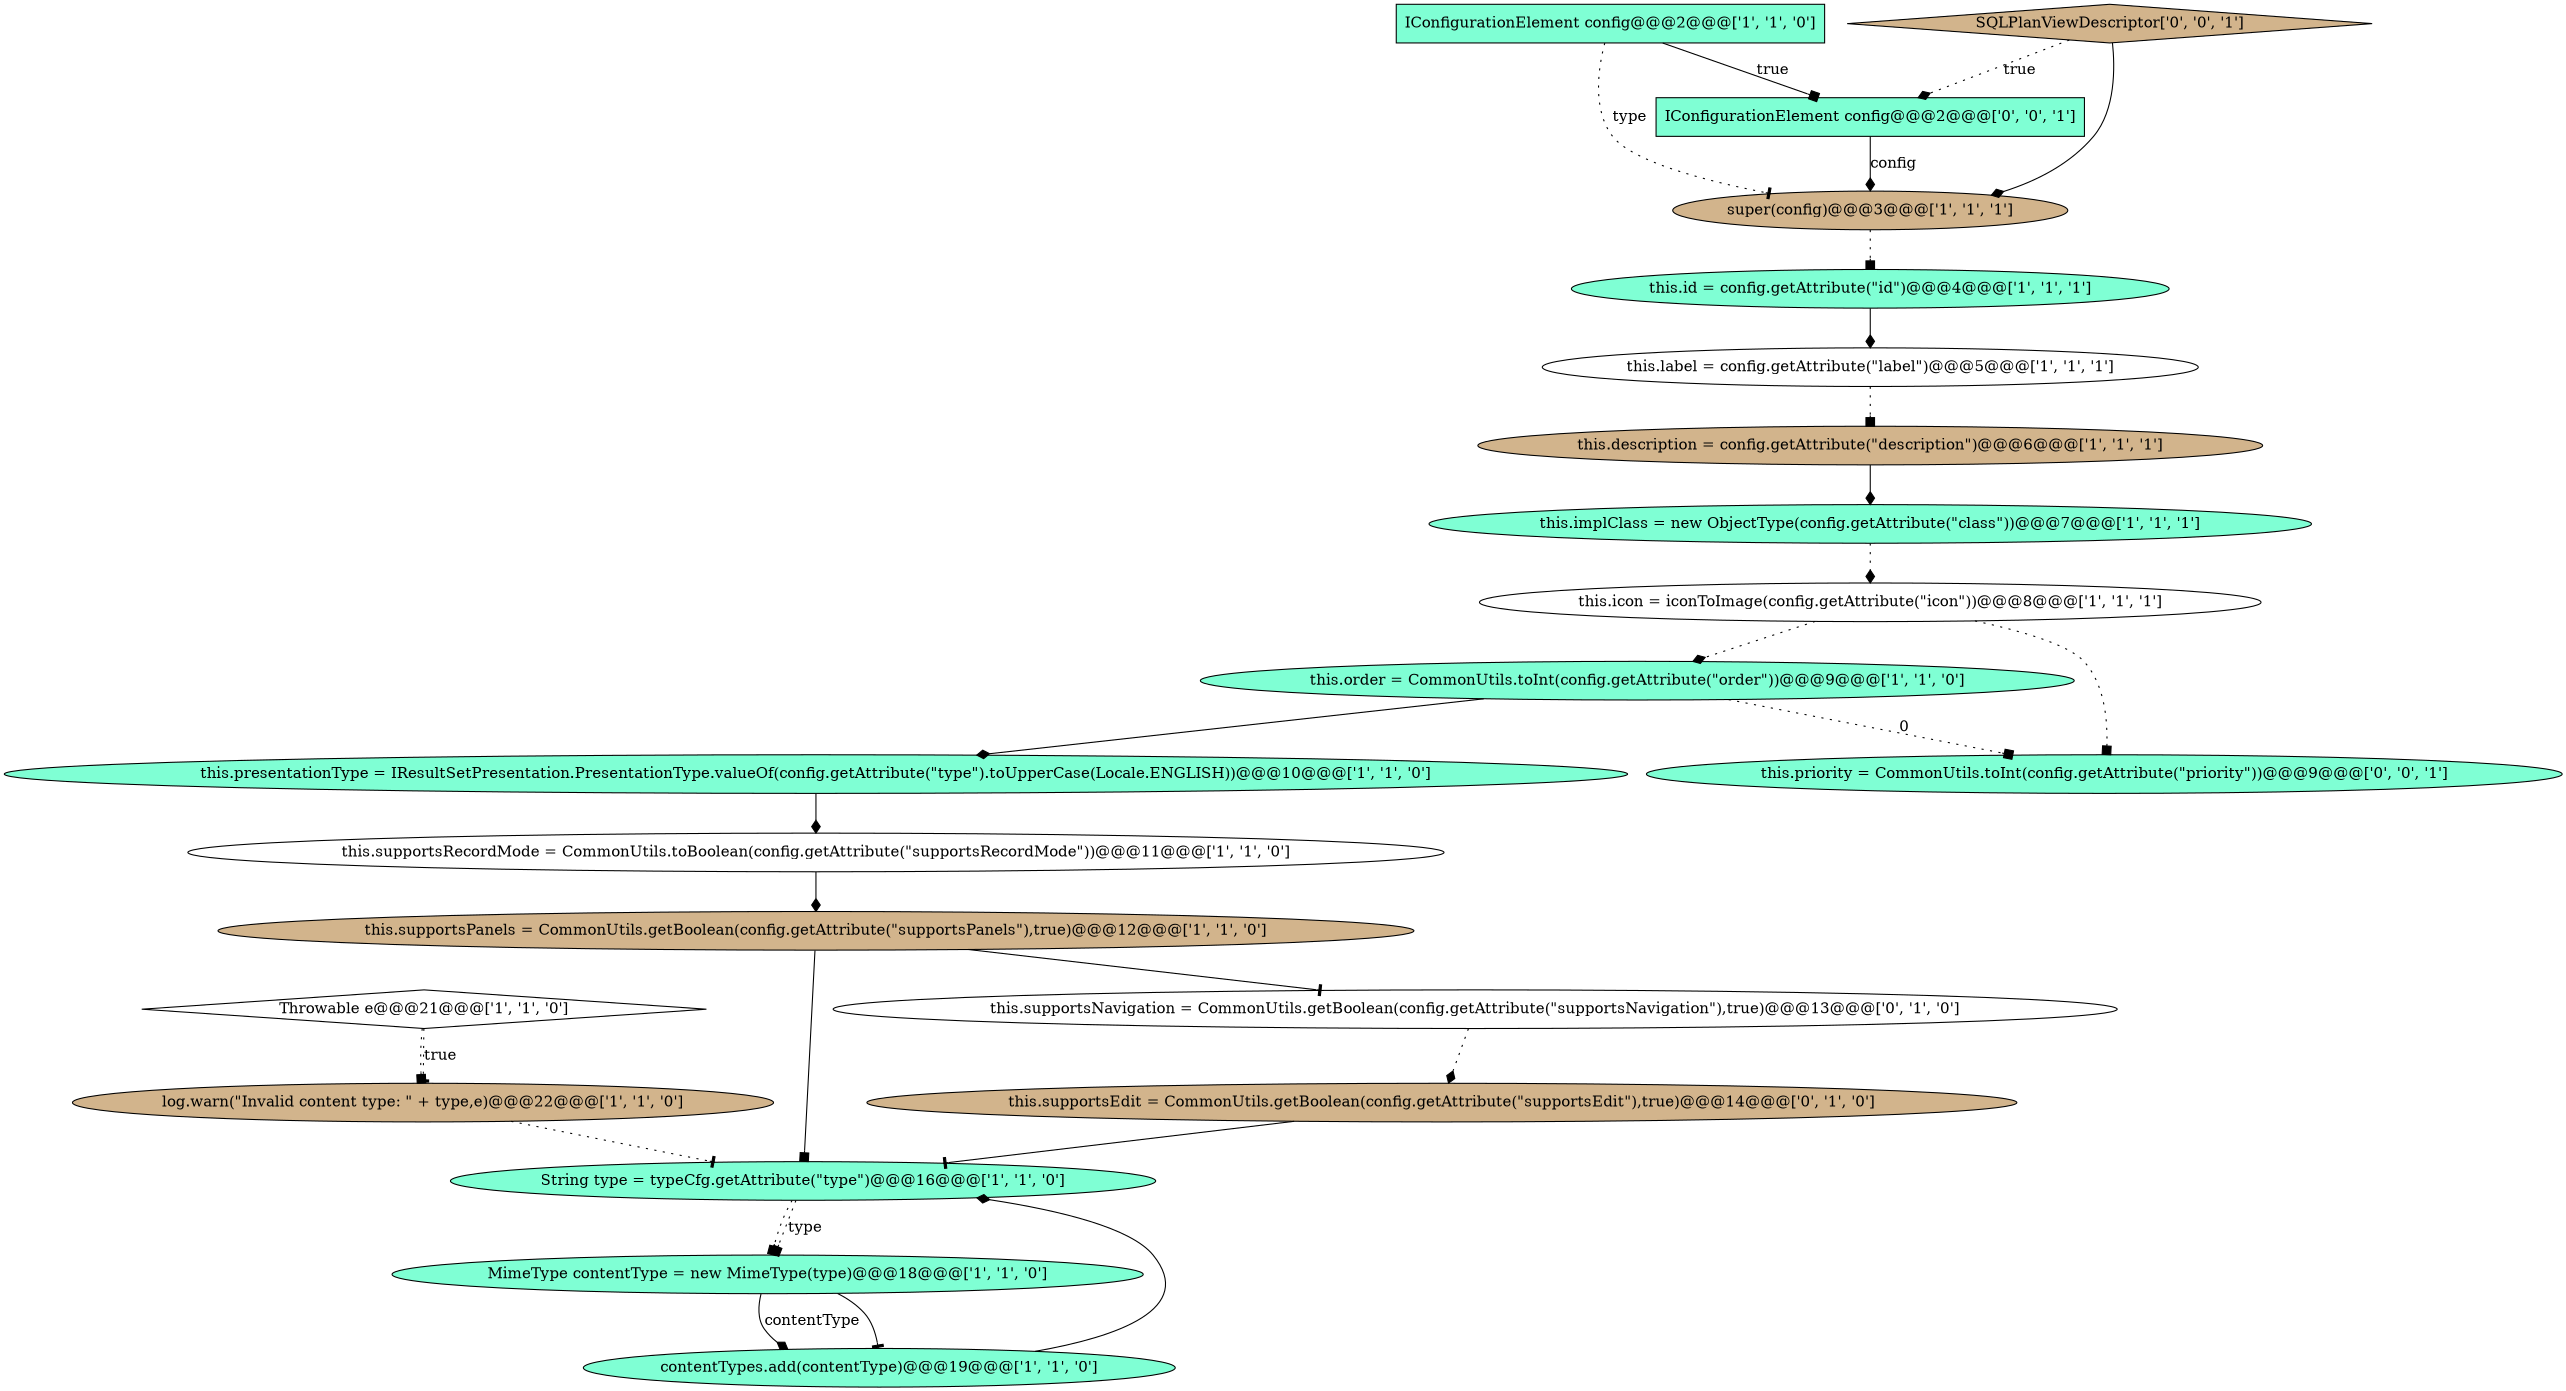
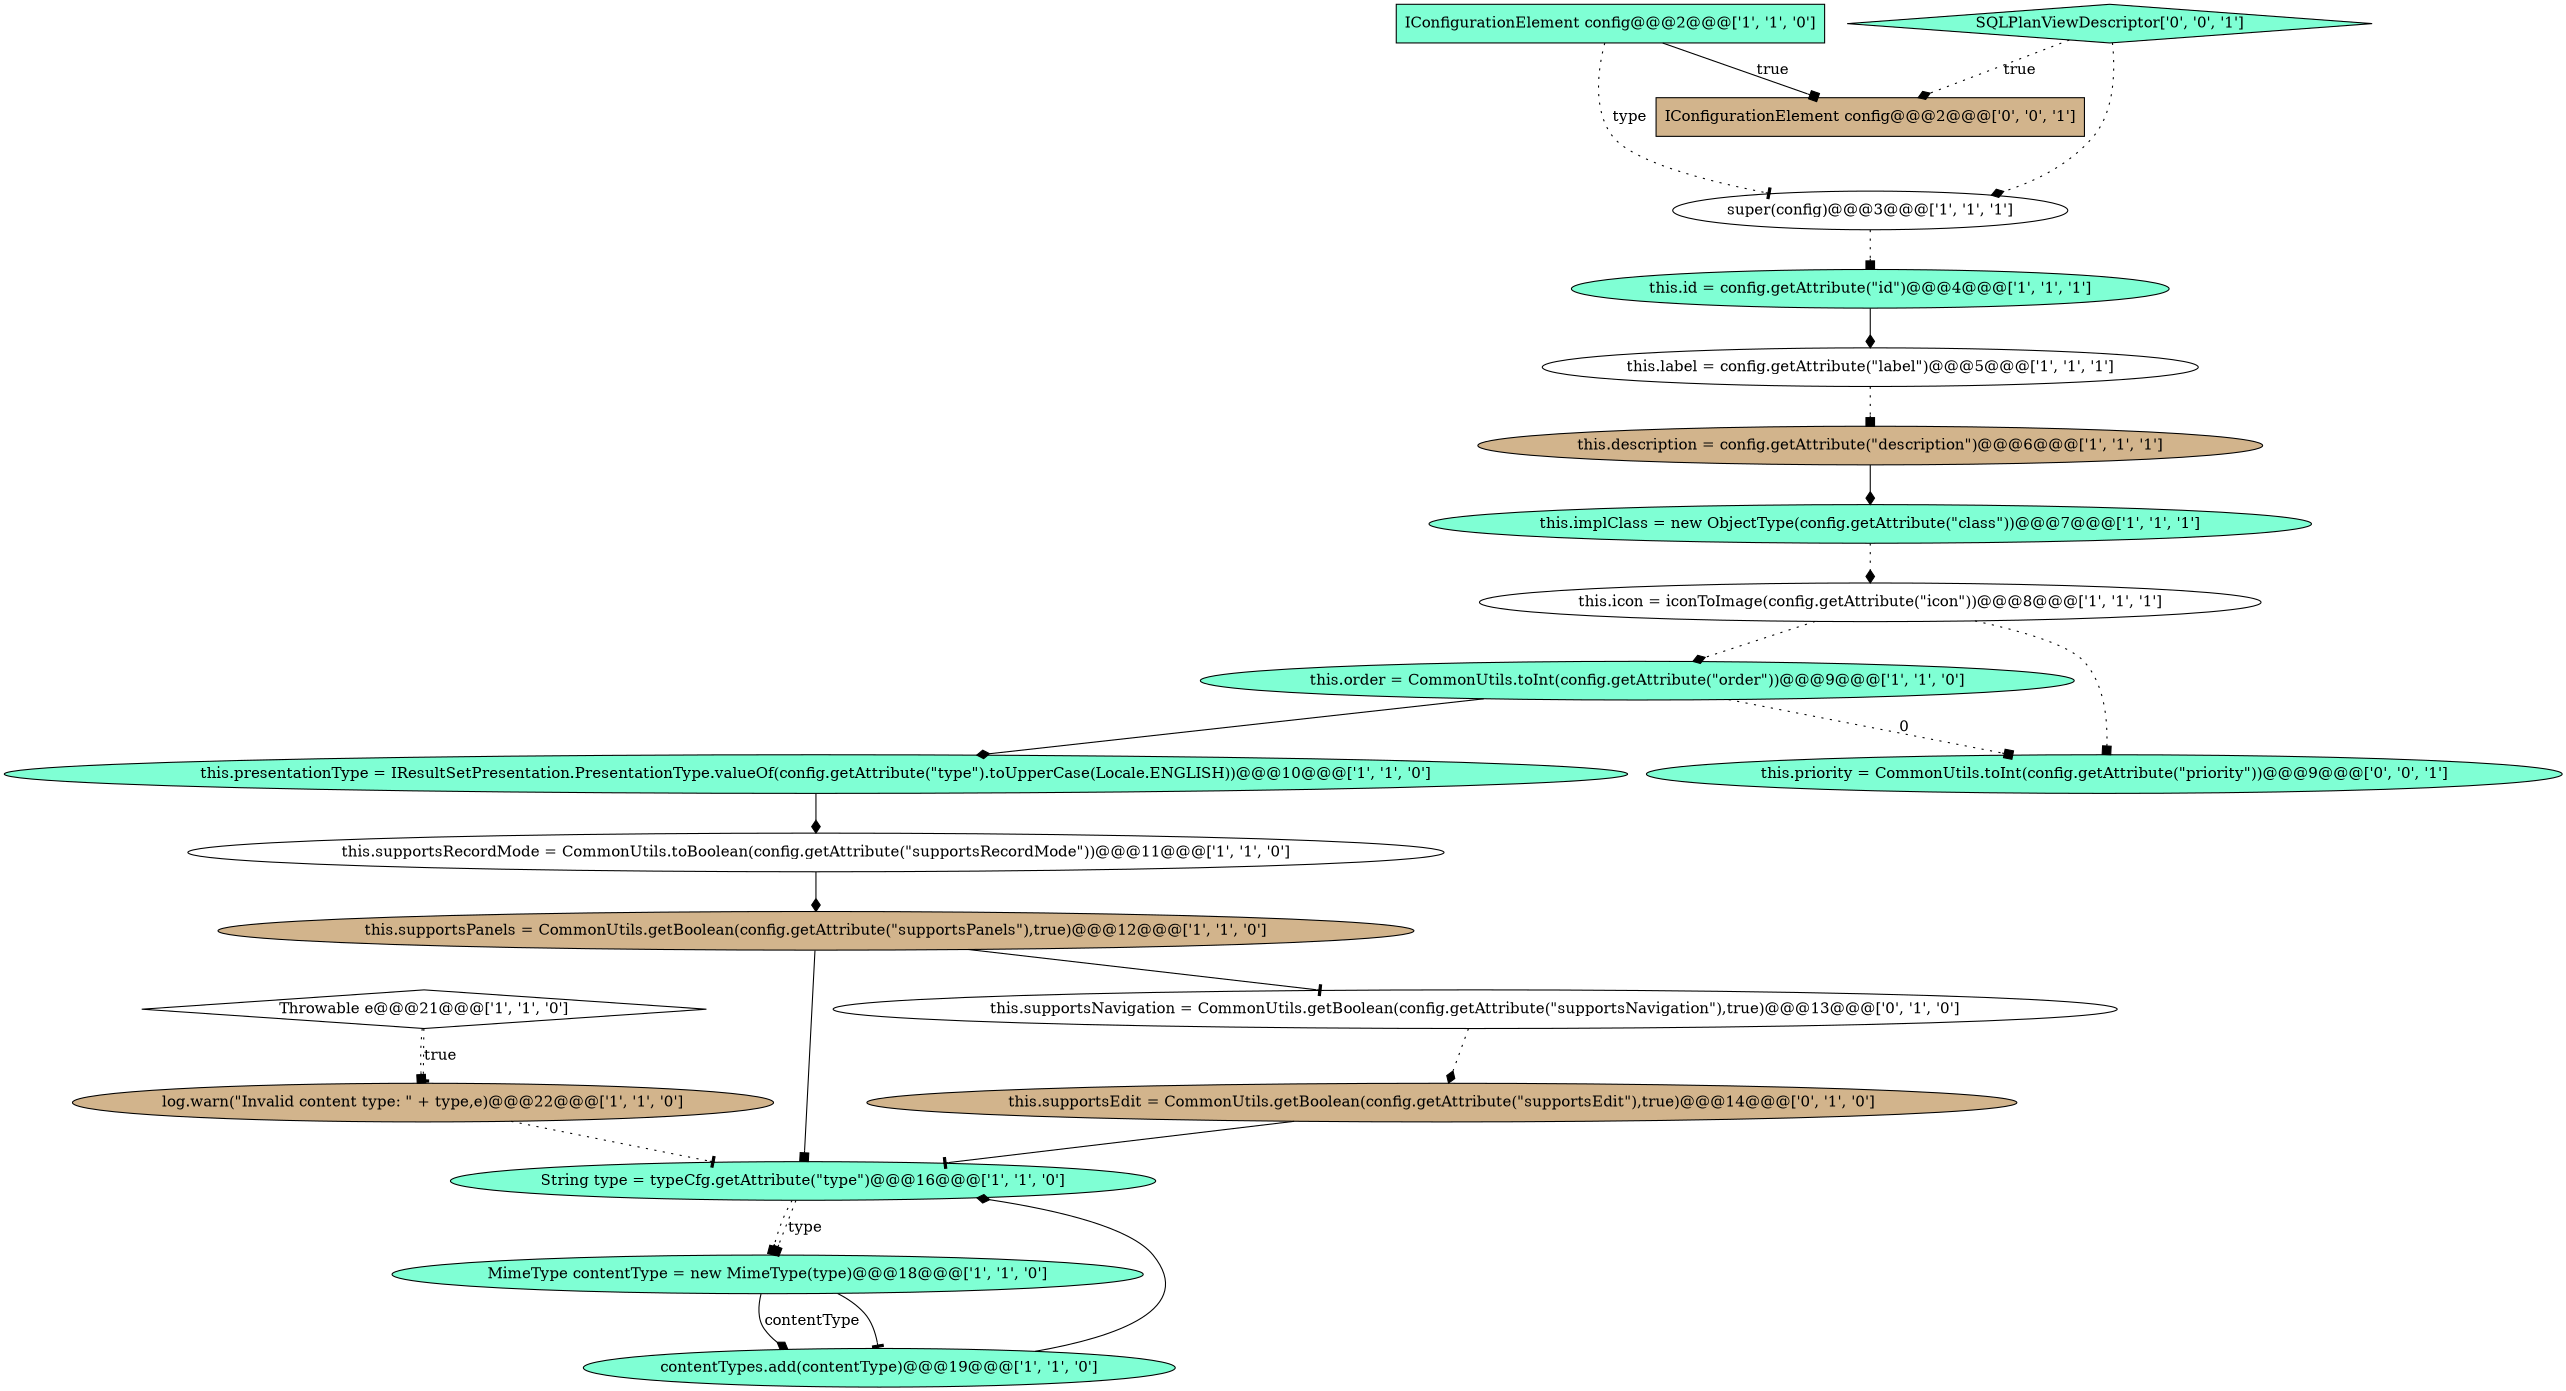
(2110, 24) -> (2110, 24)
(1870, 117) -> (1870, 117)
(2091, 140) -> (2091, 140)
(1870, 157) -> none
(1870, 210) -> (1870, 210)
